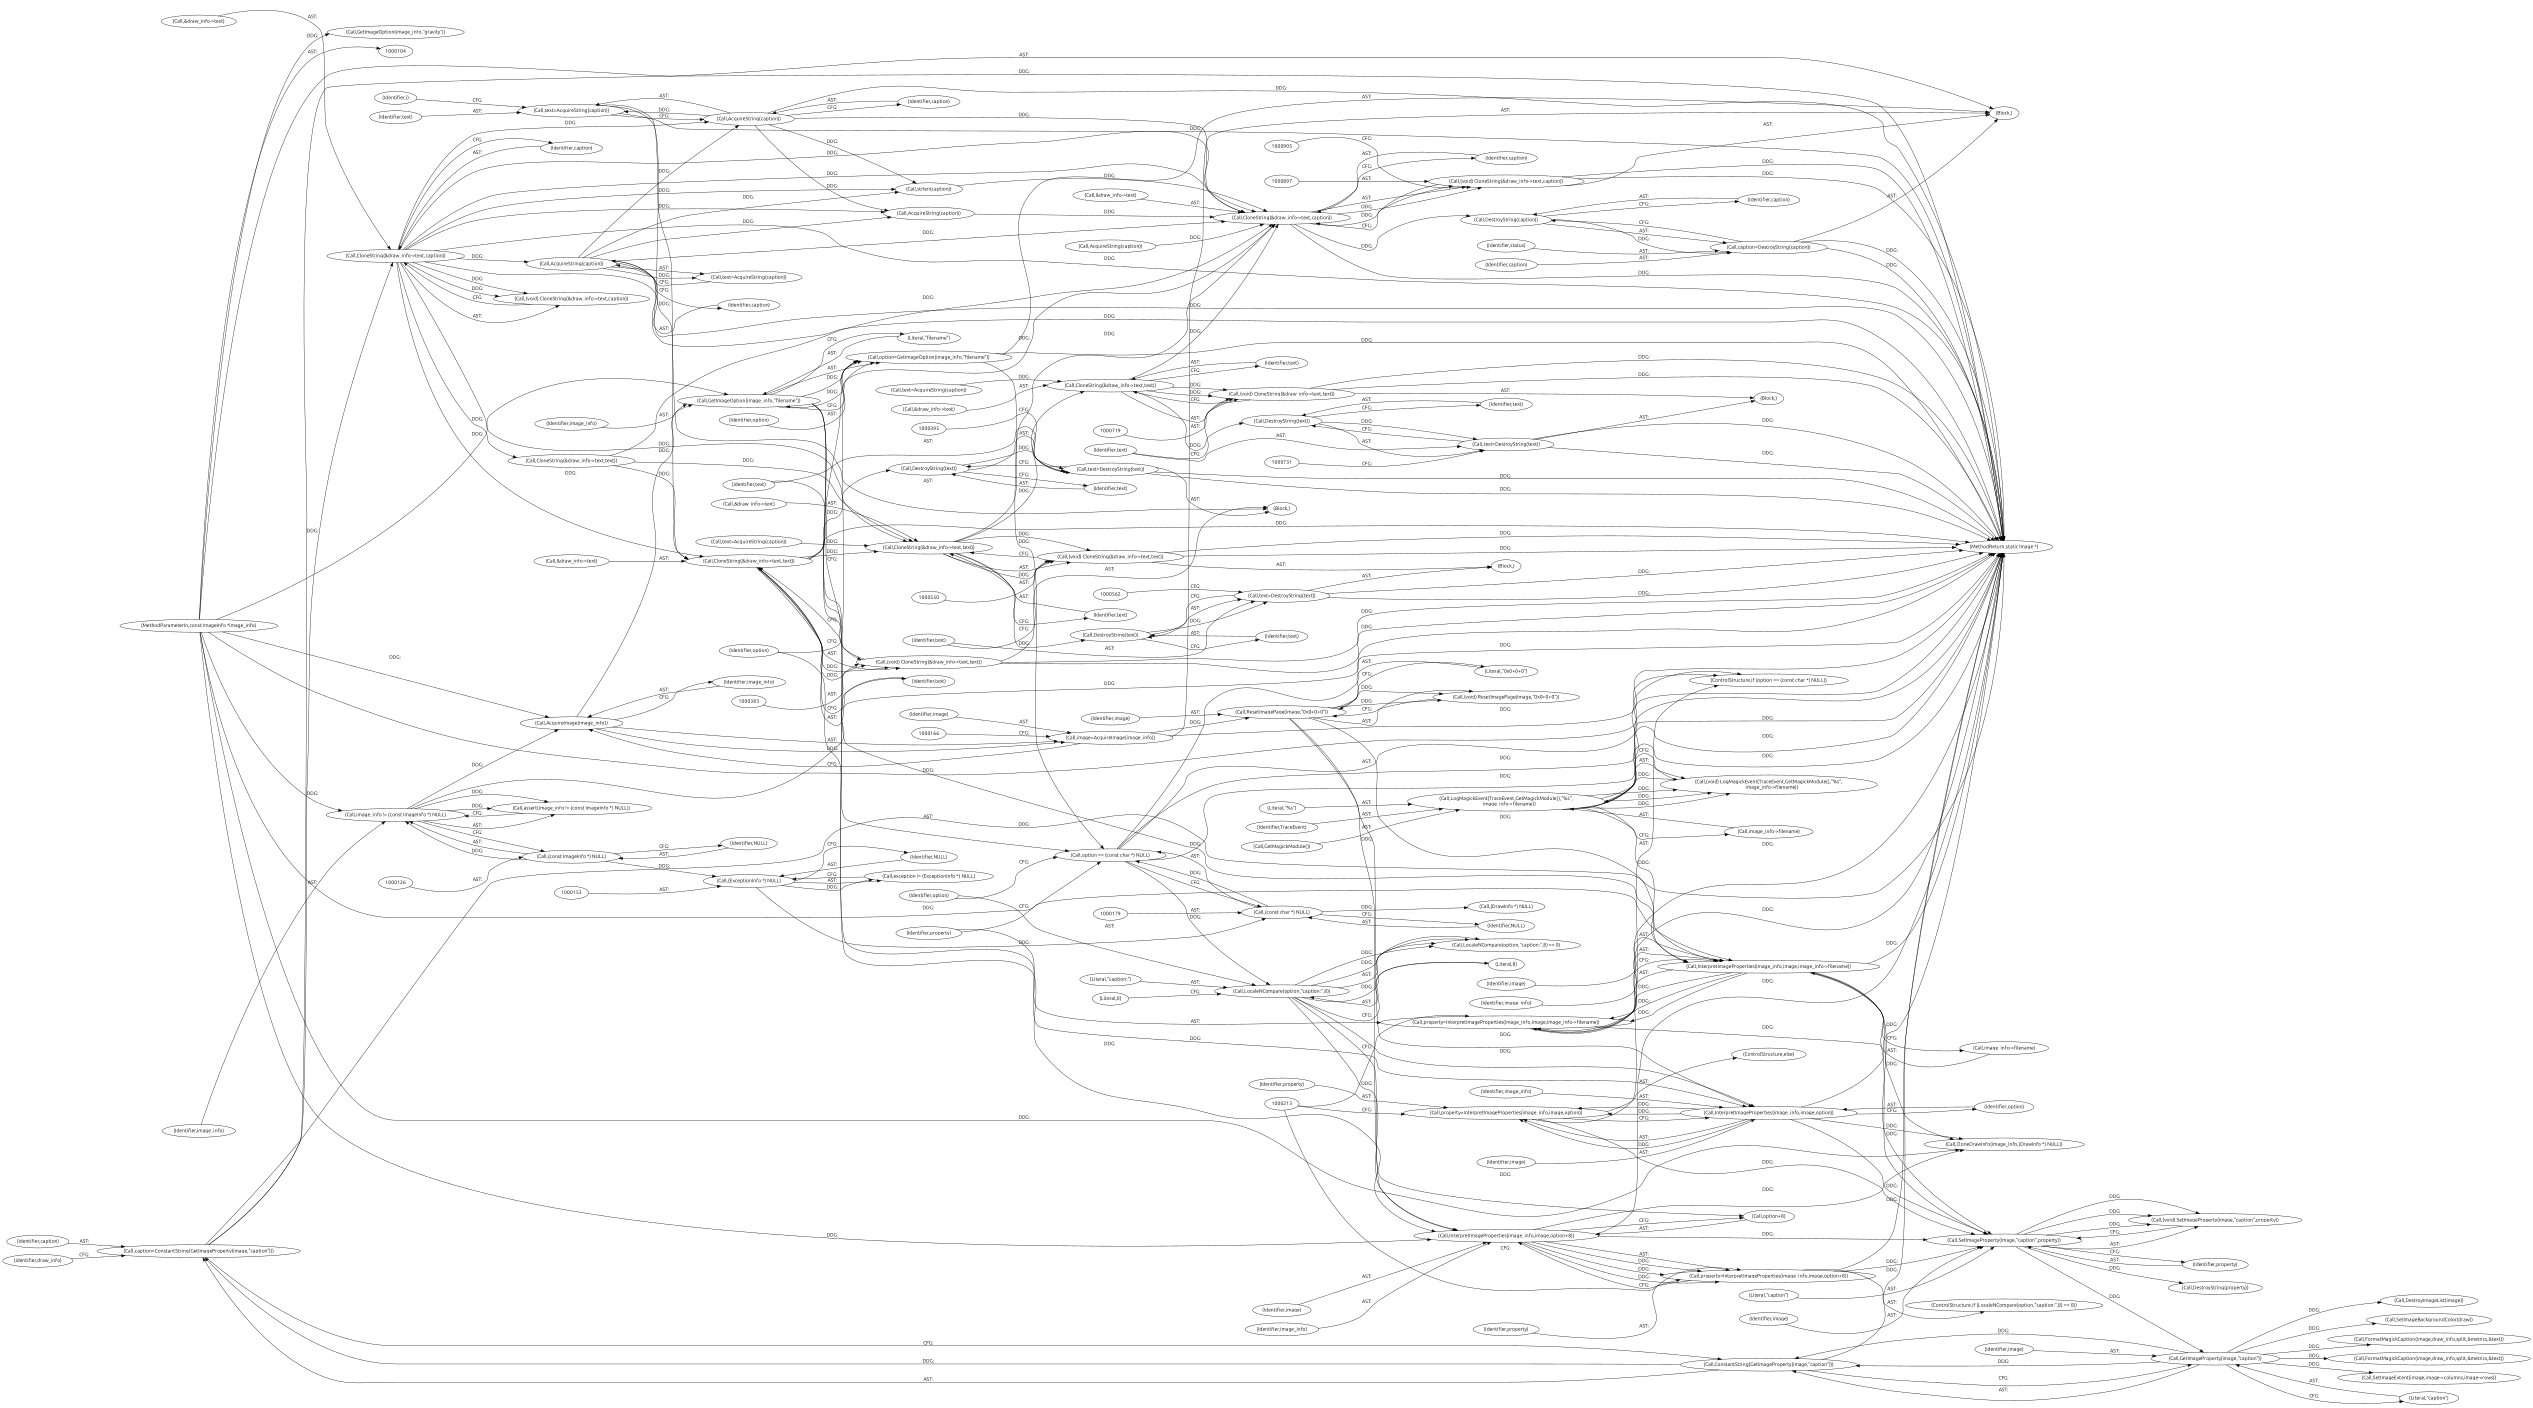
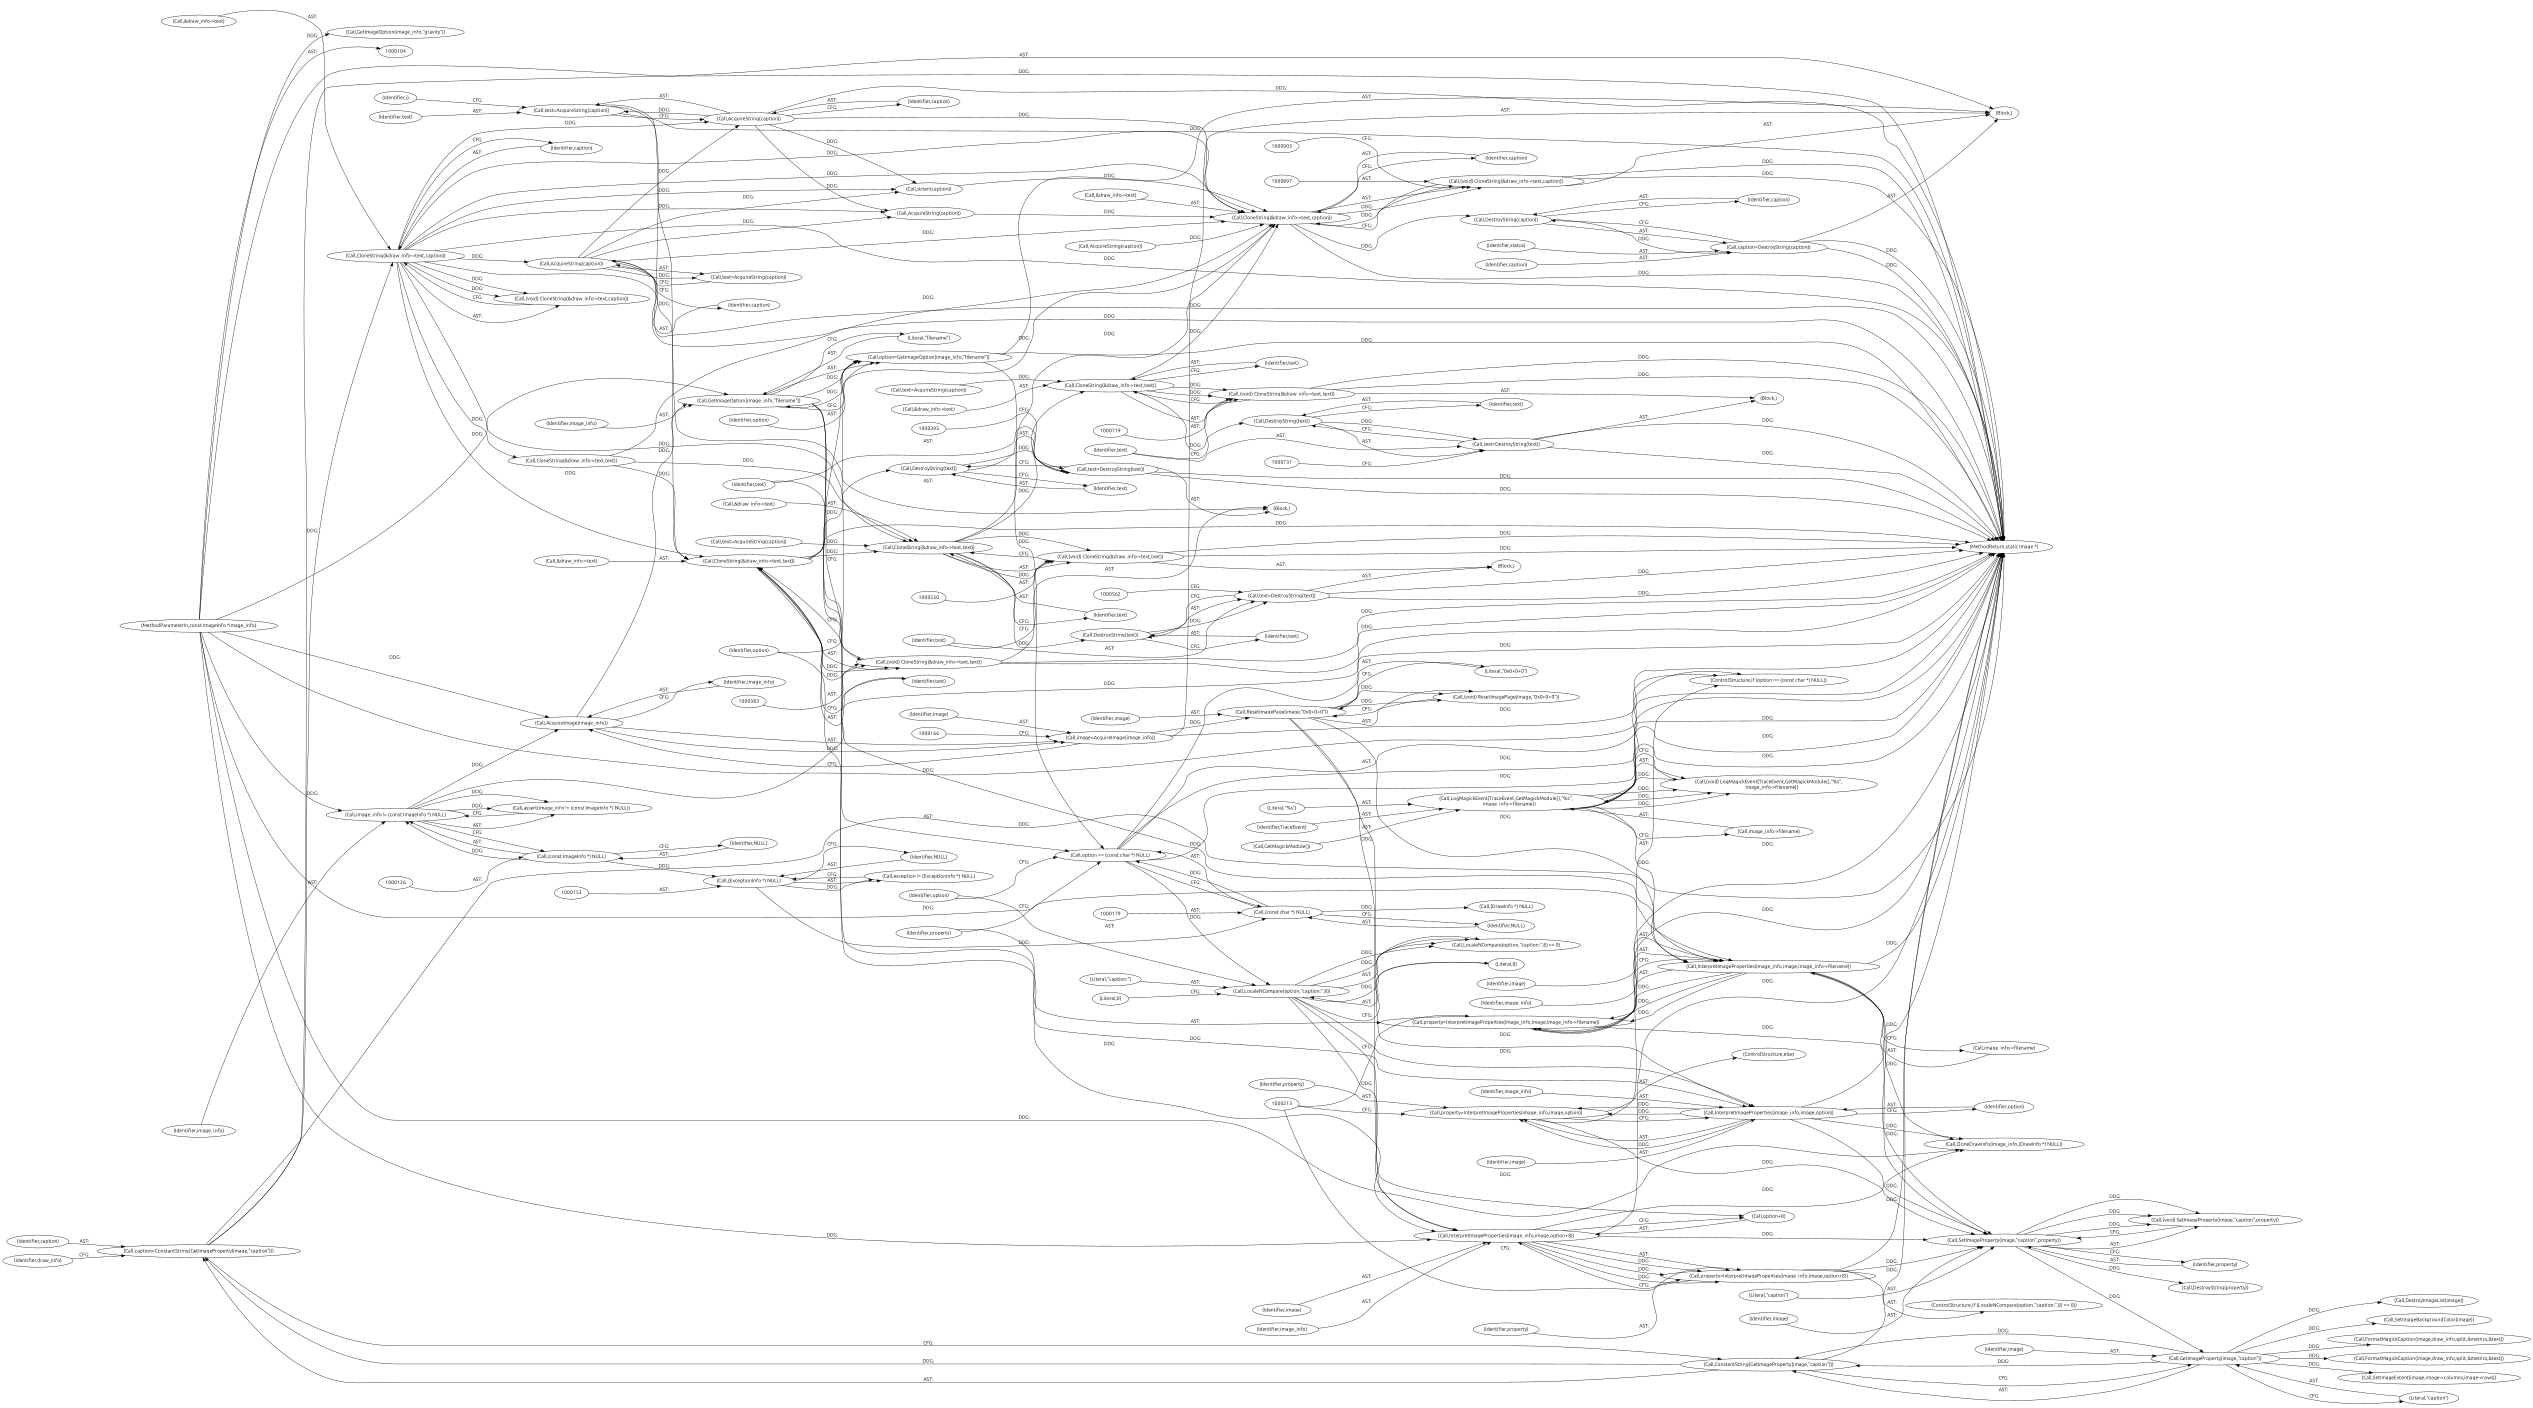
(2429, 1320) -> (2429, 1320)
